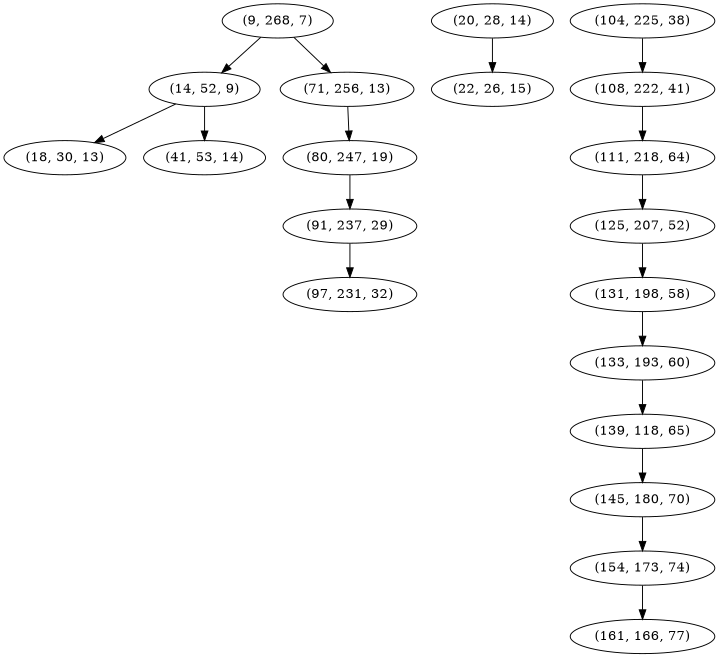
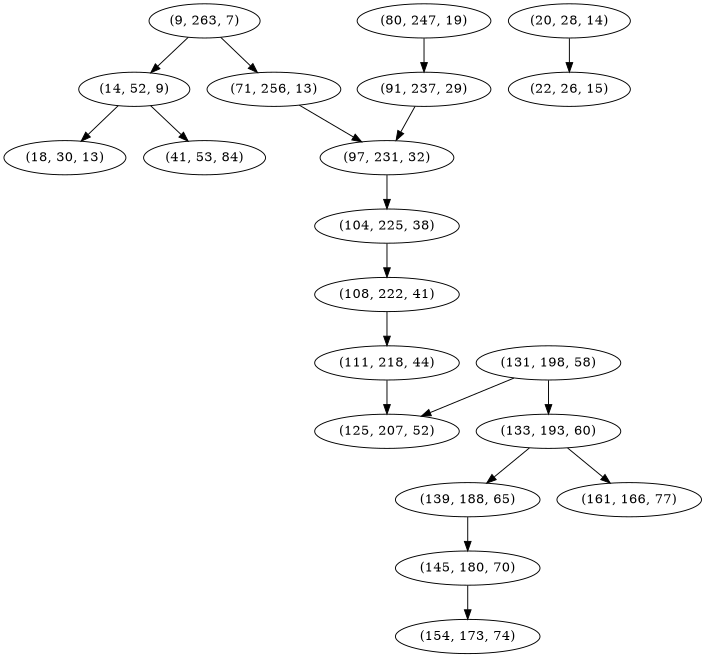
(278, 21) -> (205, 21)
(348, 119) -> (326, 121)
(205, 158) -> (205, 158)
(643, 158) -> (387, 363)
none -> (387, 187)
(643, 256) -> (472, 395)
(643, 431) -> (468, 500)
(643, 598) -> (585, 462)
